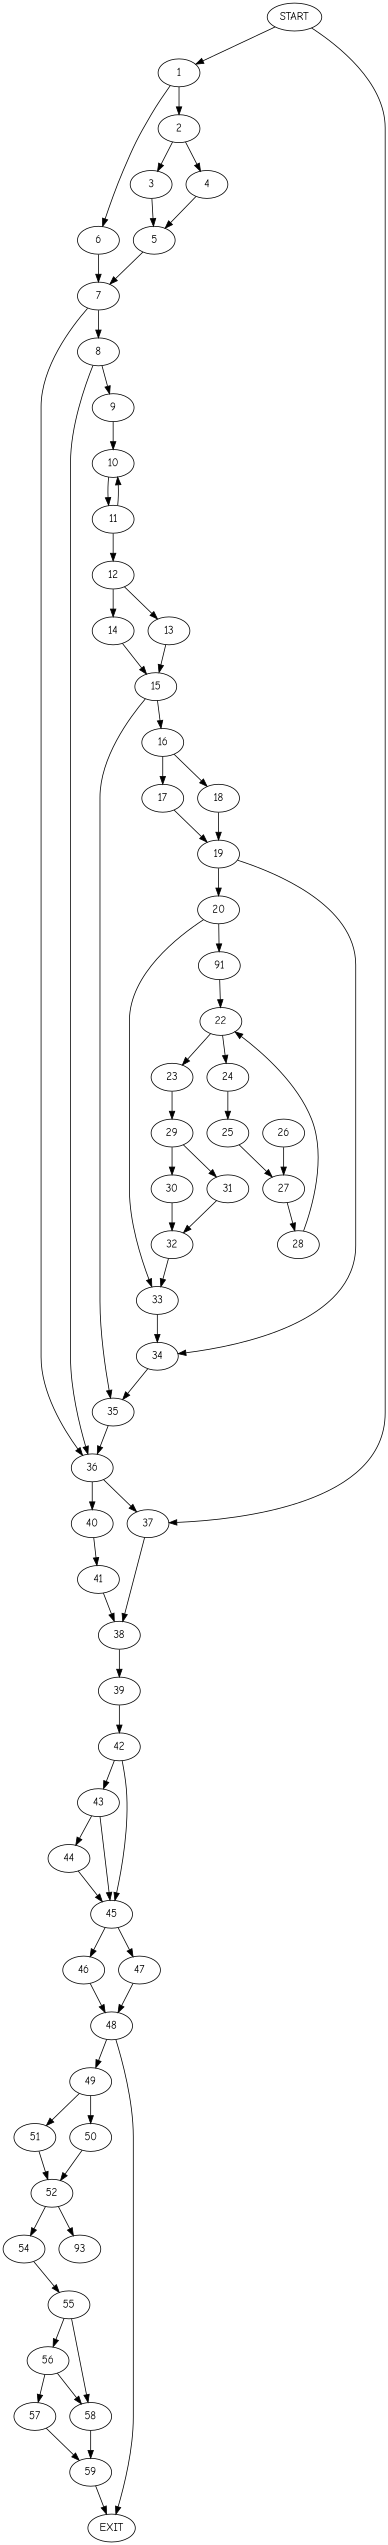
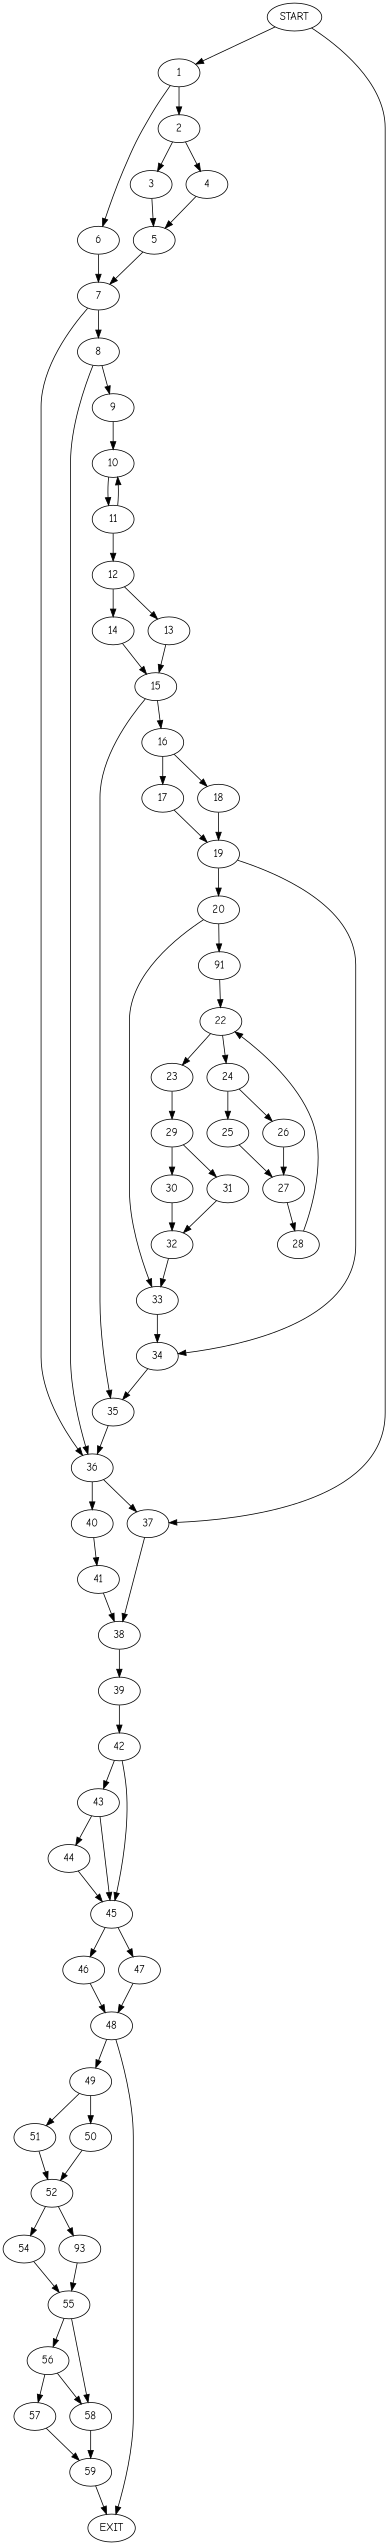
none -> (253, 1102)
none -> (75, 2273)
